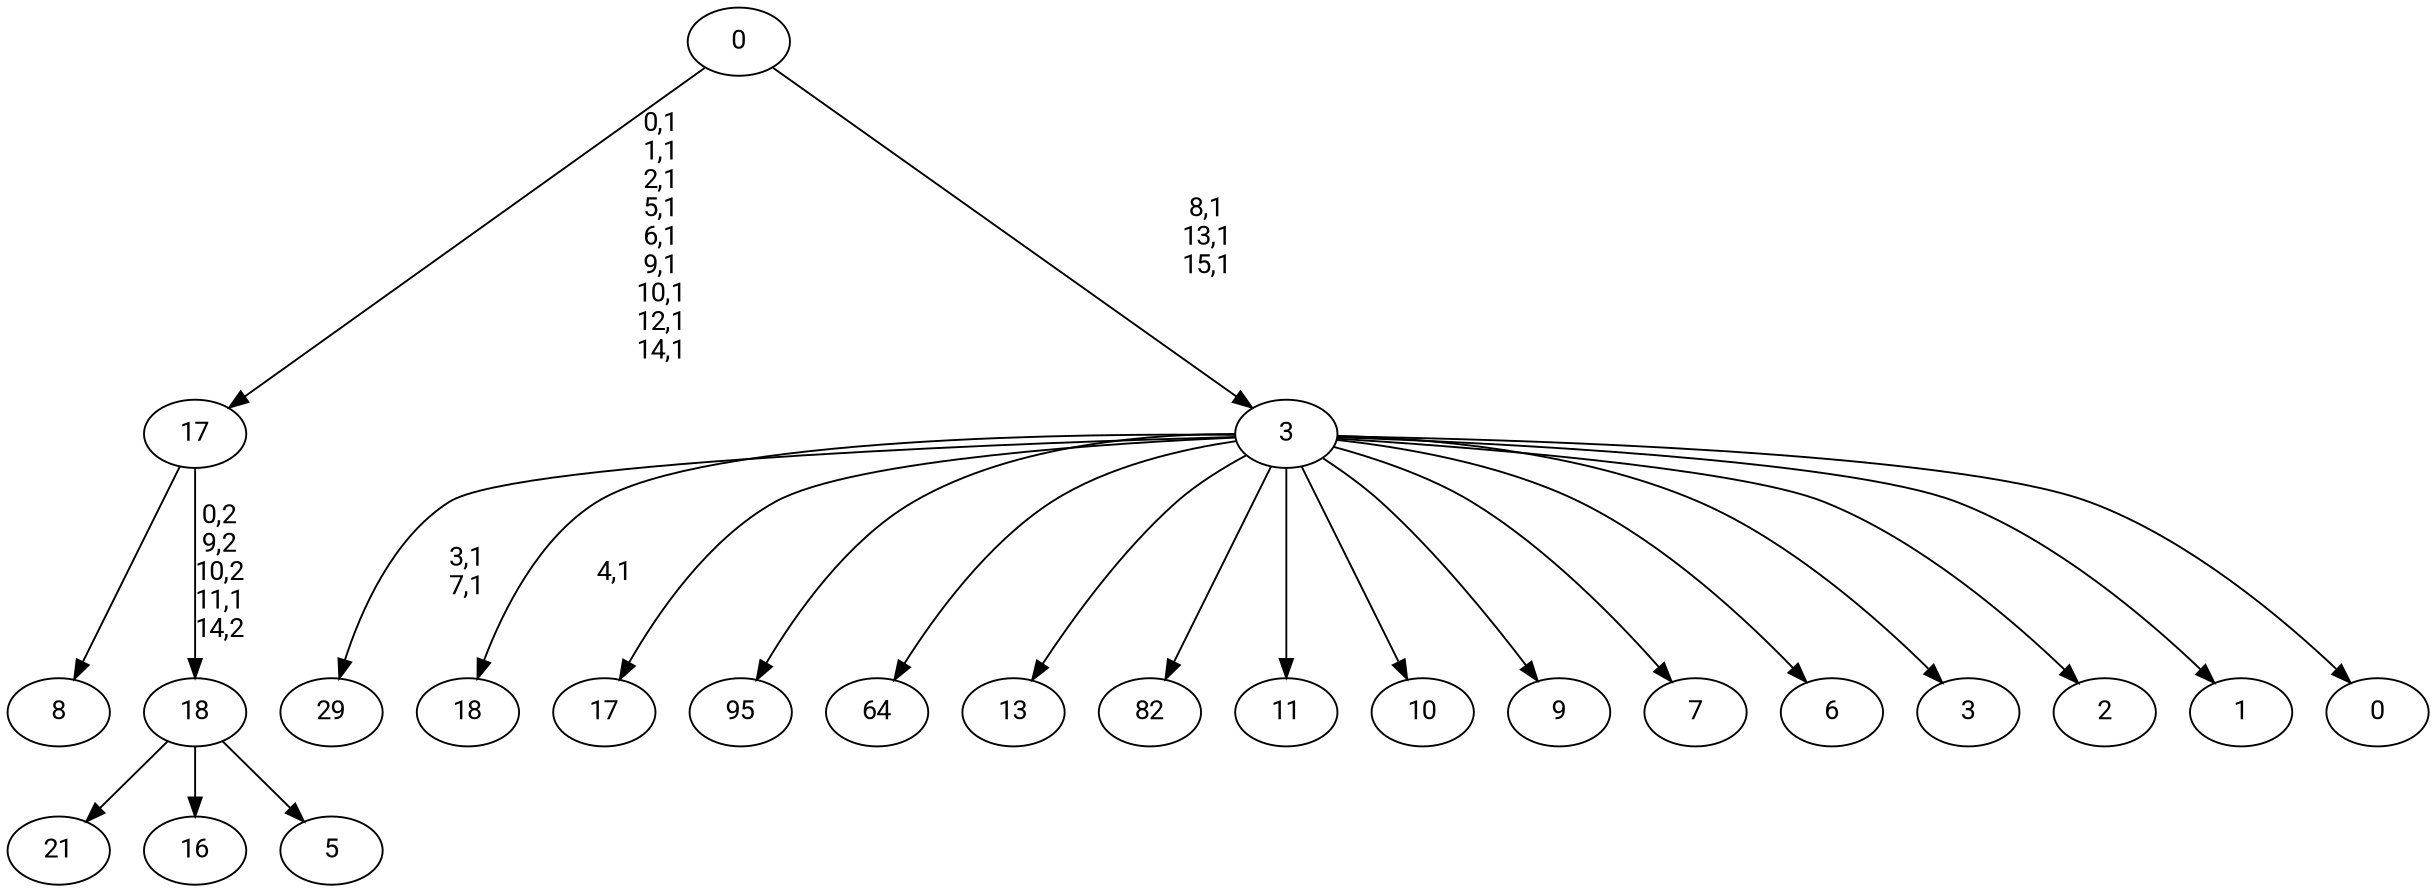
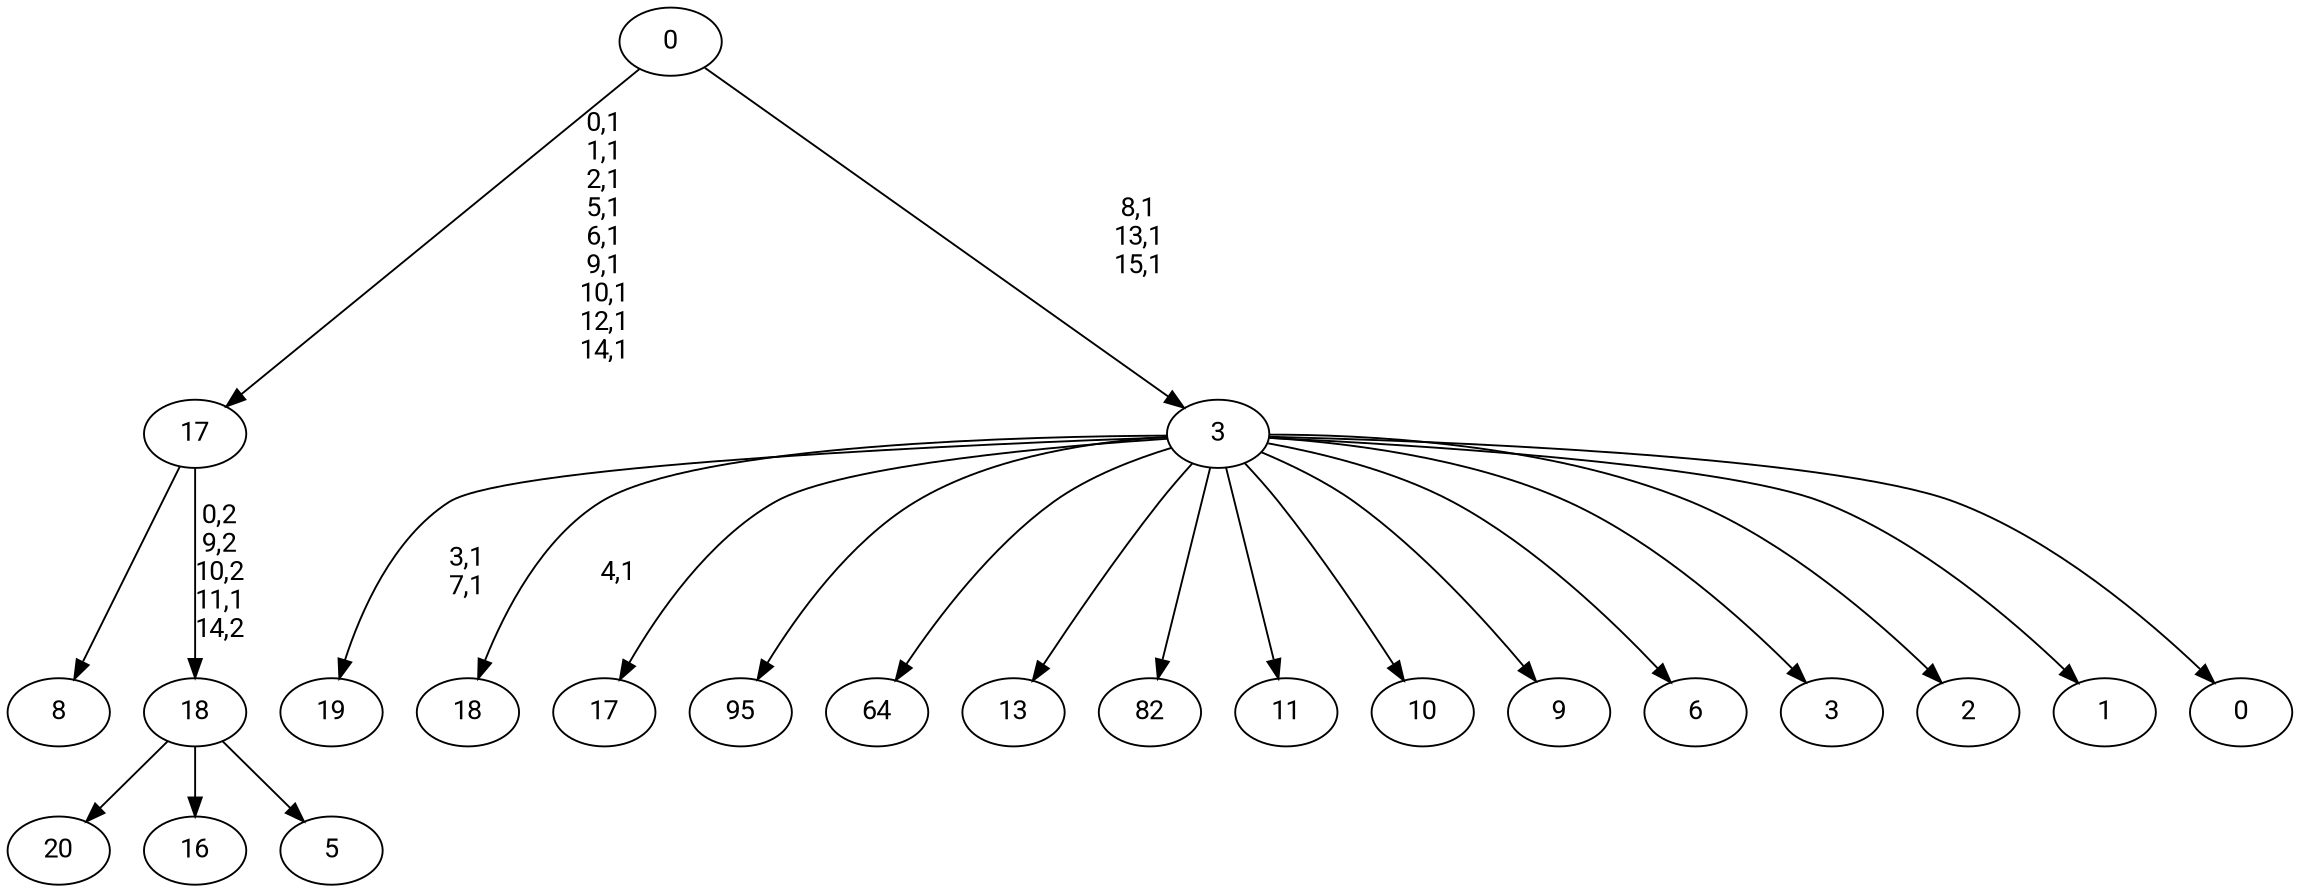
(332, 712) -> (332, 712)
(1696, 712) -> none
(59, 851) -> (59, 851)
